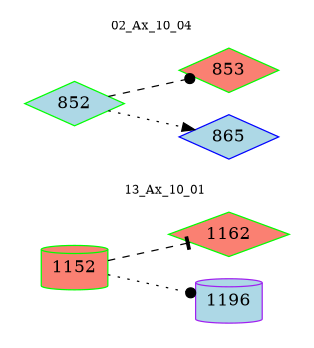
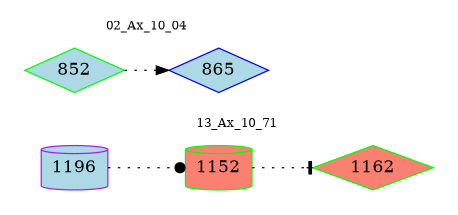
(229, 70) -> none
(165, 191) -> (237, 124)
(146, 252) -> (279, 168)
(147, 283) -> (141, 168)
